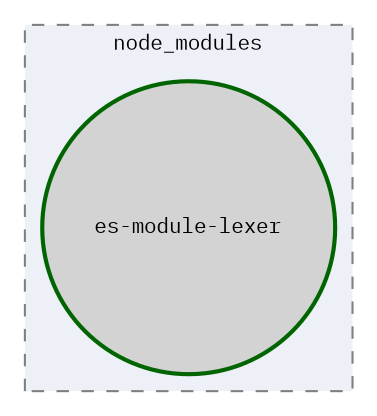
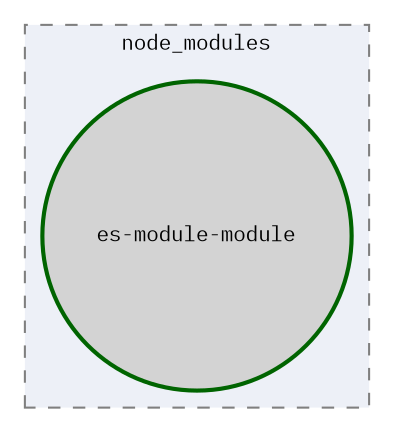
(189, 228) -> (197, 236)
